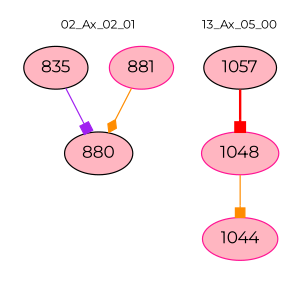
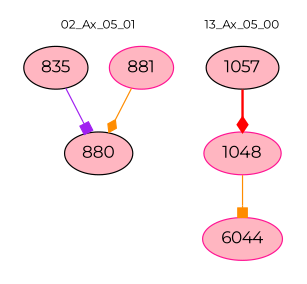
(99, 26) -> (99, 26)
(240, 105) -> (243, 104)
(240, 239) -> (243, 239)
